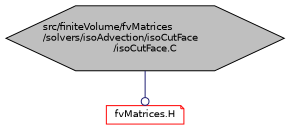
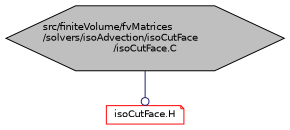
(145, 115) -> (145, 115)
